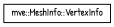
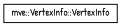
(57, 13) -> (61, 13)
